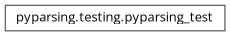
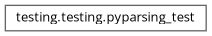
(115, 18) -> (106, 18)
